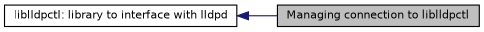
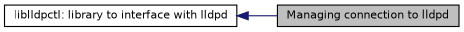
(378, 16) -> (368, 16)
